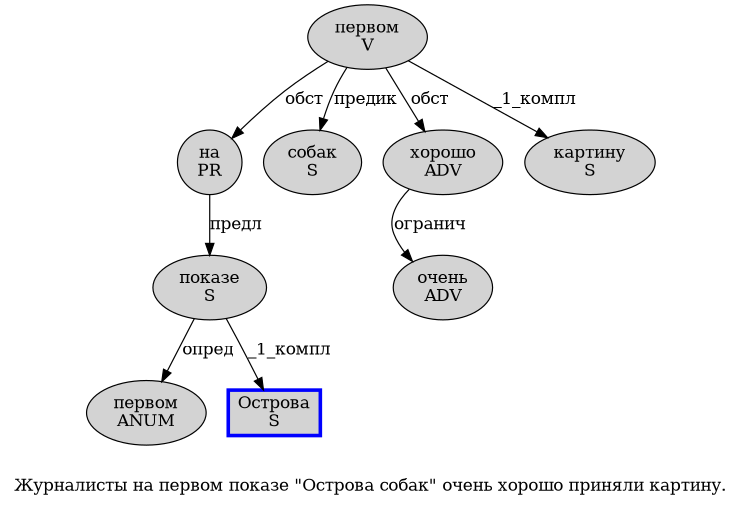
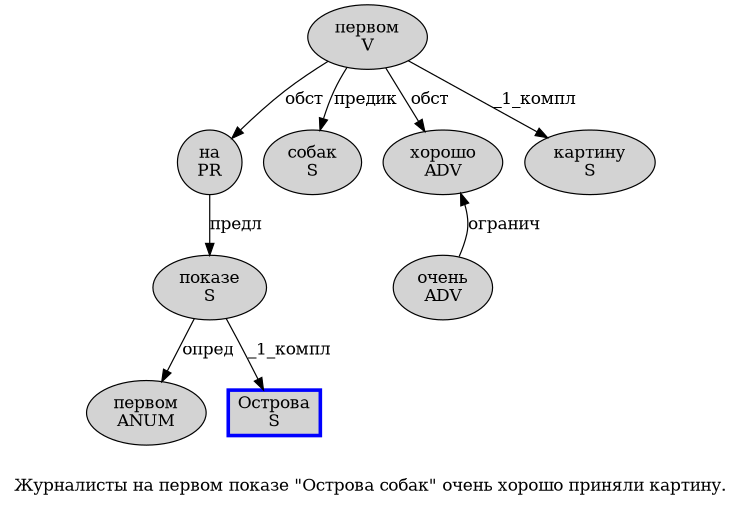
(392, 220) -> (467, 231)
